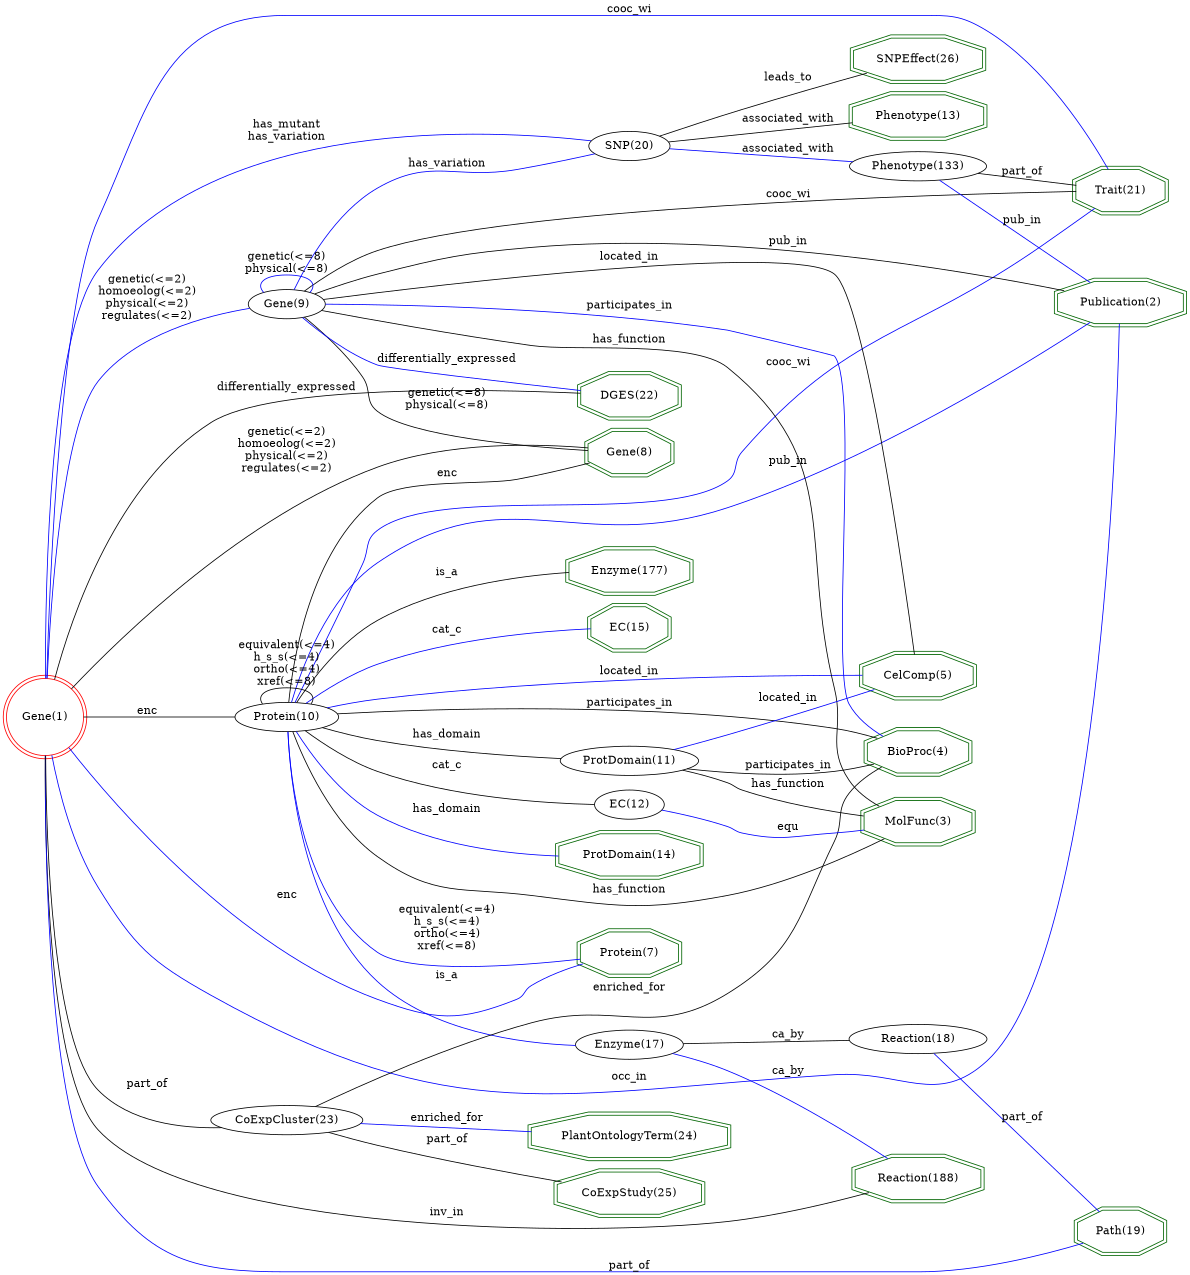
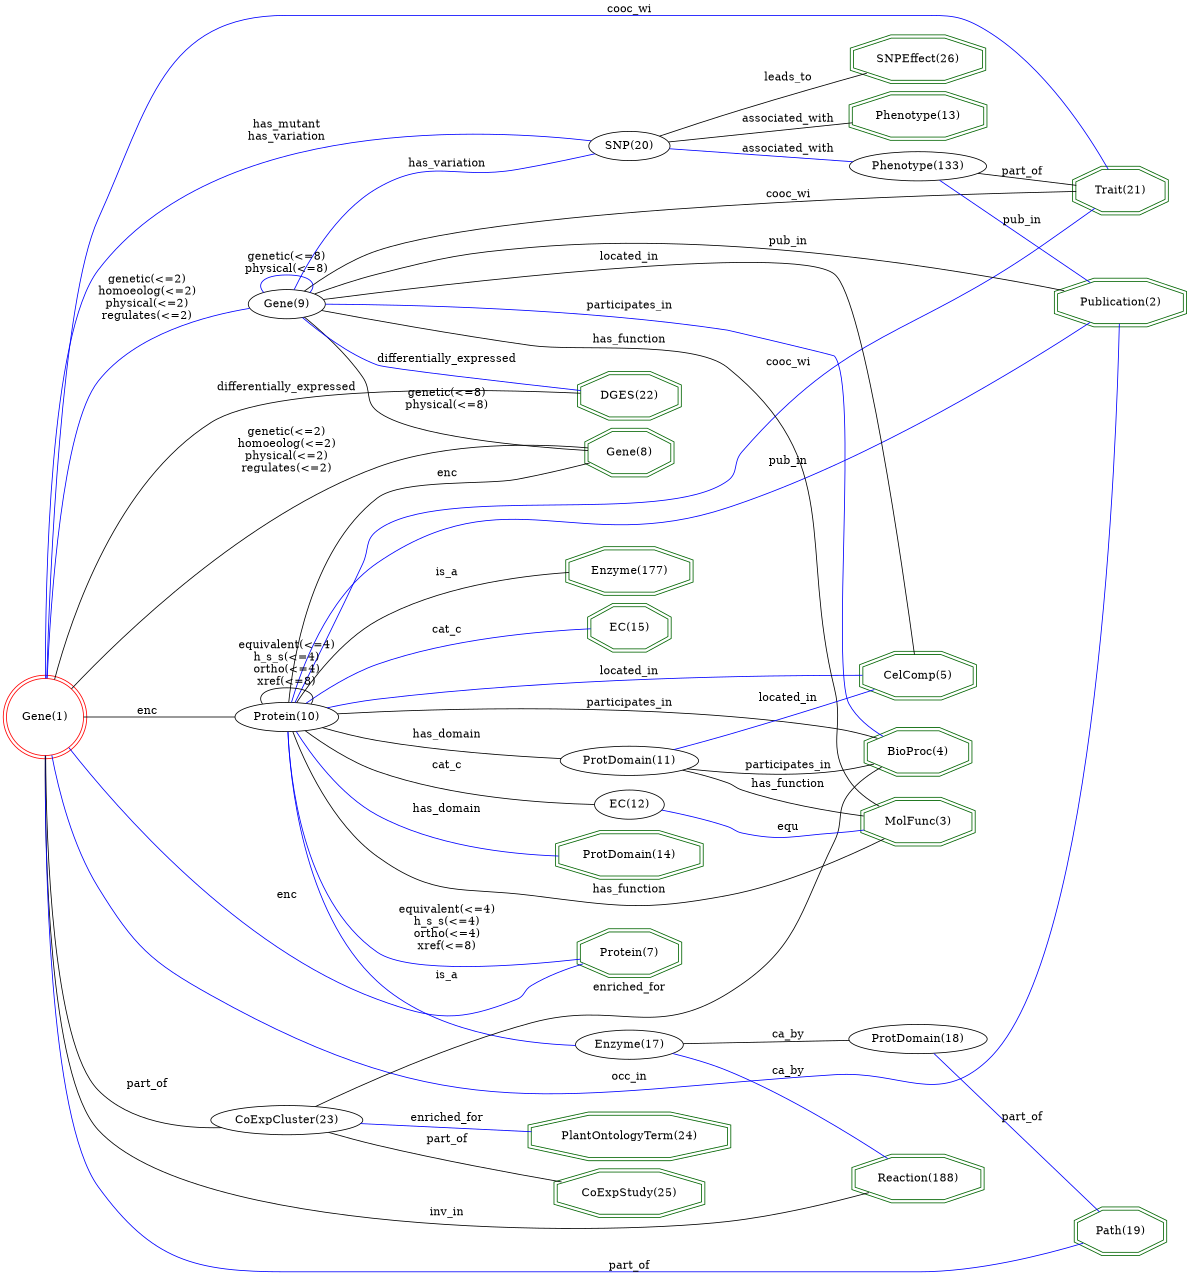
(918, 1039) -> (918, 1039)
